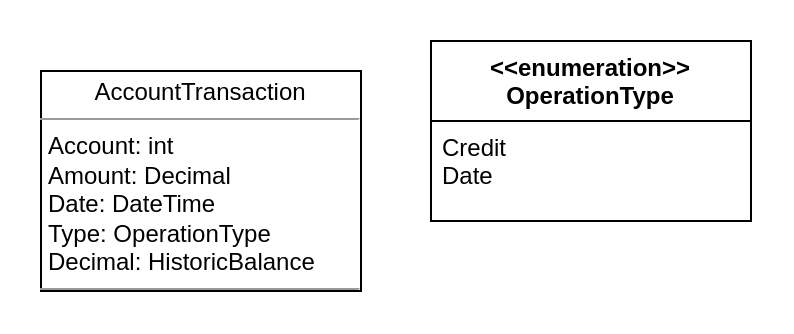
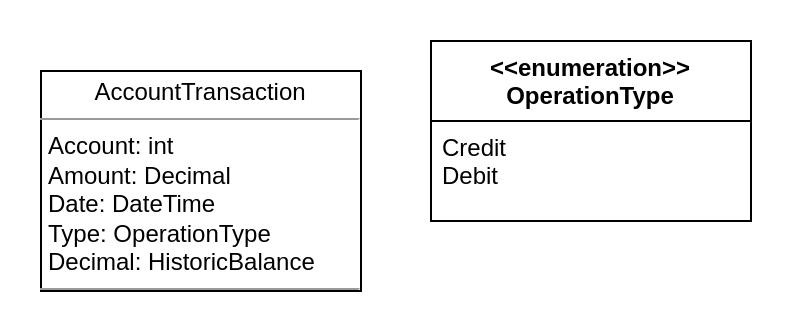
(479, 148) -> (479, 148)
